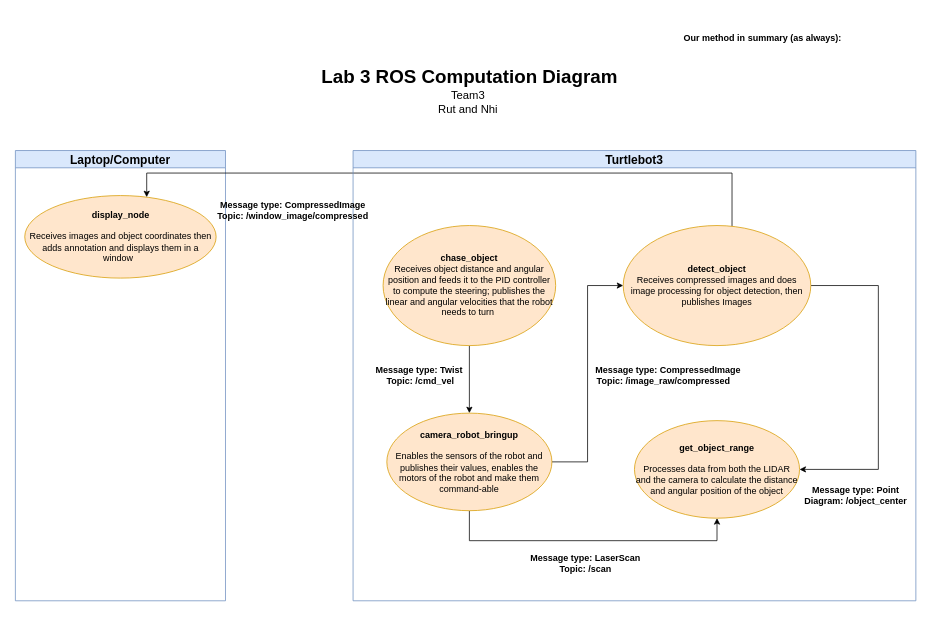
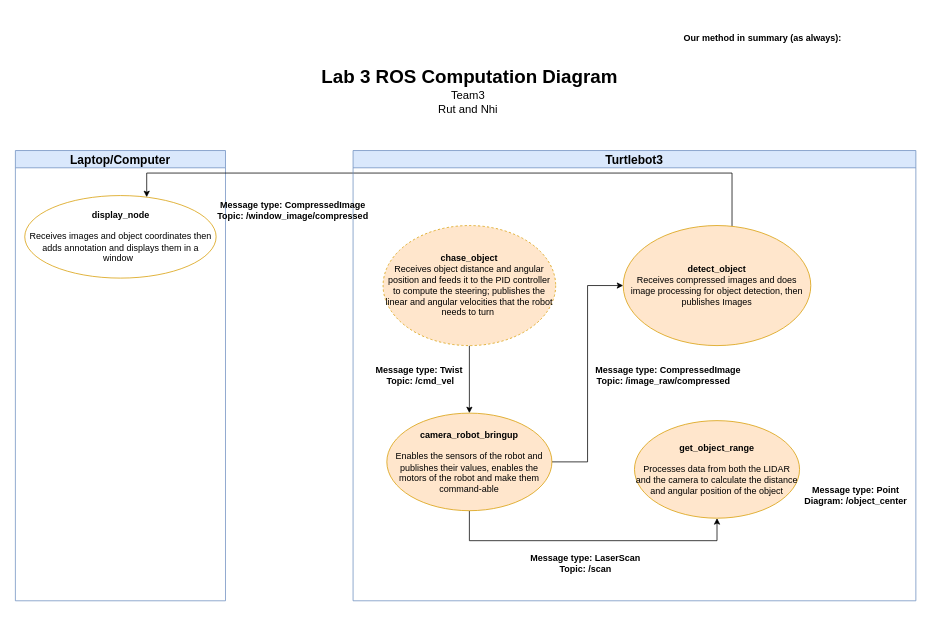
(120, 237) -> (120, 237)
(469, 285) -> (469, 285)
(878, 380) -> none
